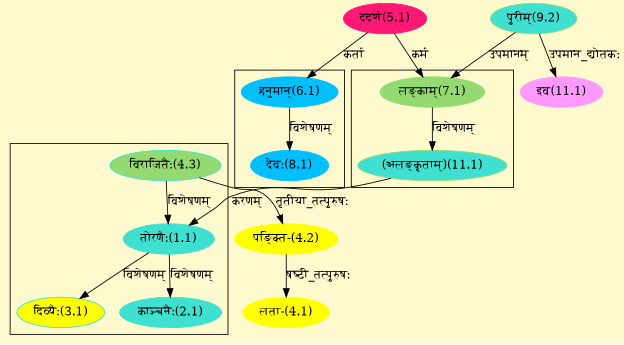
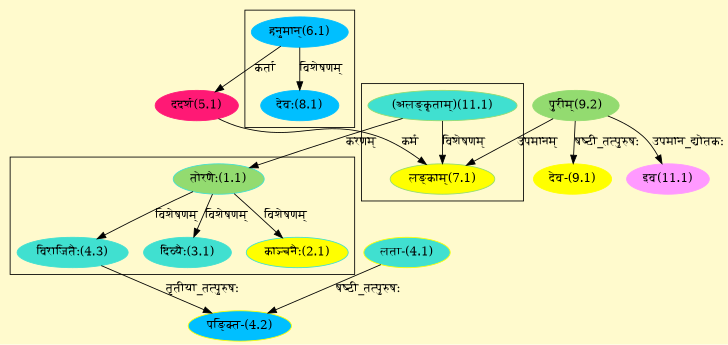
(534, 19) -> (576, 106)
(341, 53) -> (252, 67)
(432, 92) -> (442, 179)
(432, 125) -> (442, 138)
(166, 166) -> (73, 252)
none -> (573, 179)
(167, 198) -> (149, 213)
(169, 239) -> (219, 179)
(286, 239) -> (240, 326)
(286, 271) -> (328, 287)
(61, 312) -> (187, 252)
(171, 312) -> (297, 252)
(286, 312) -> (407, 252)
